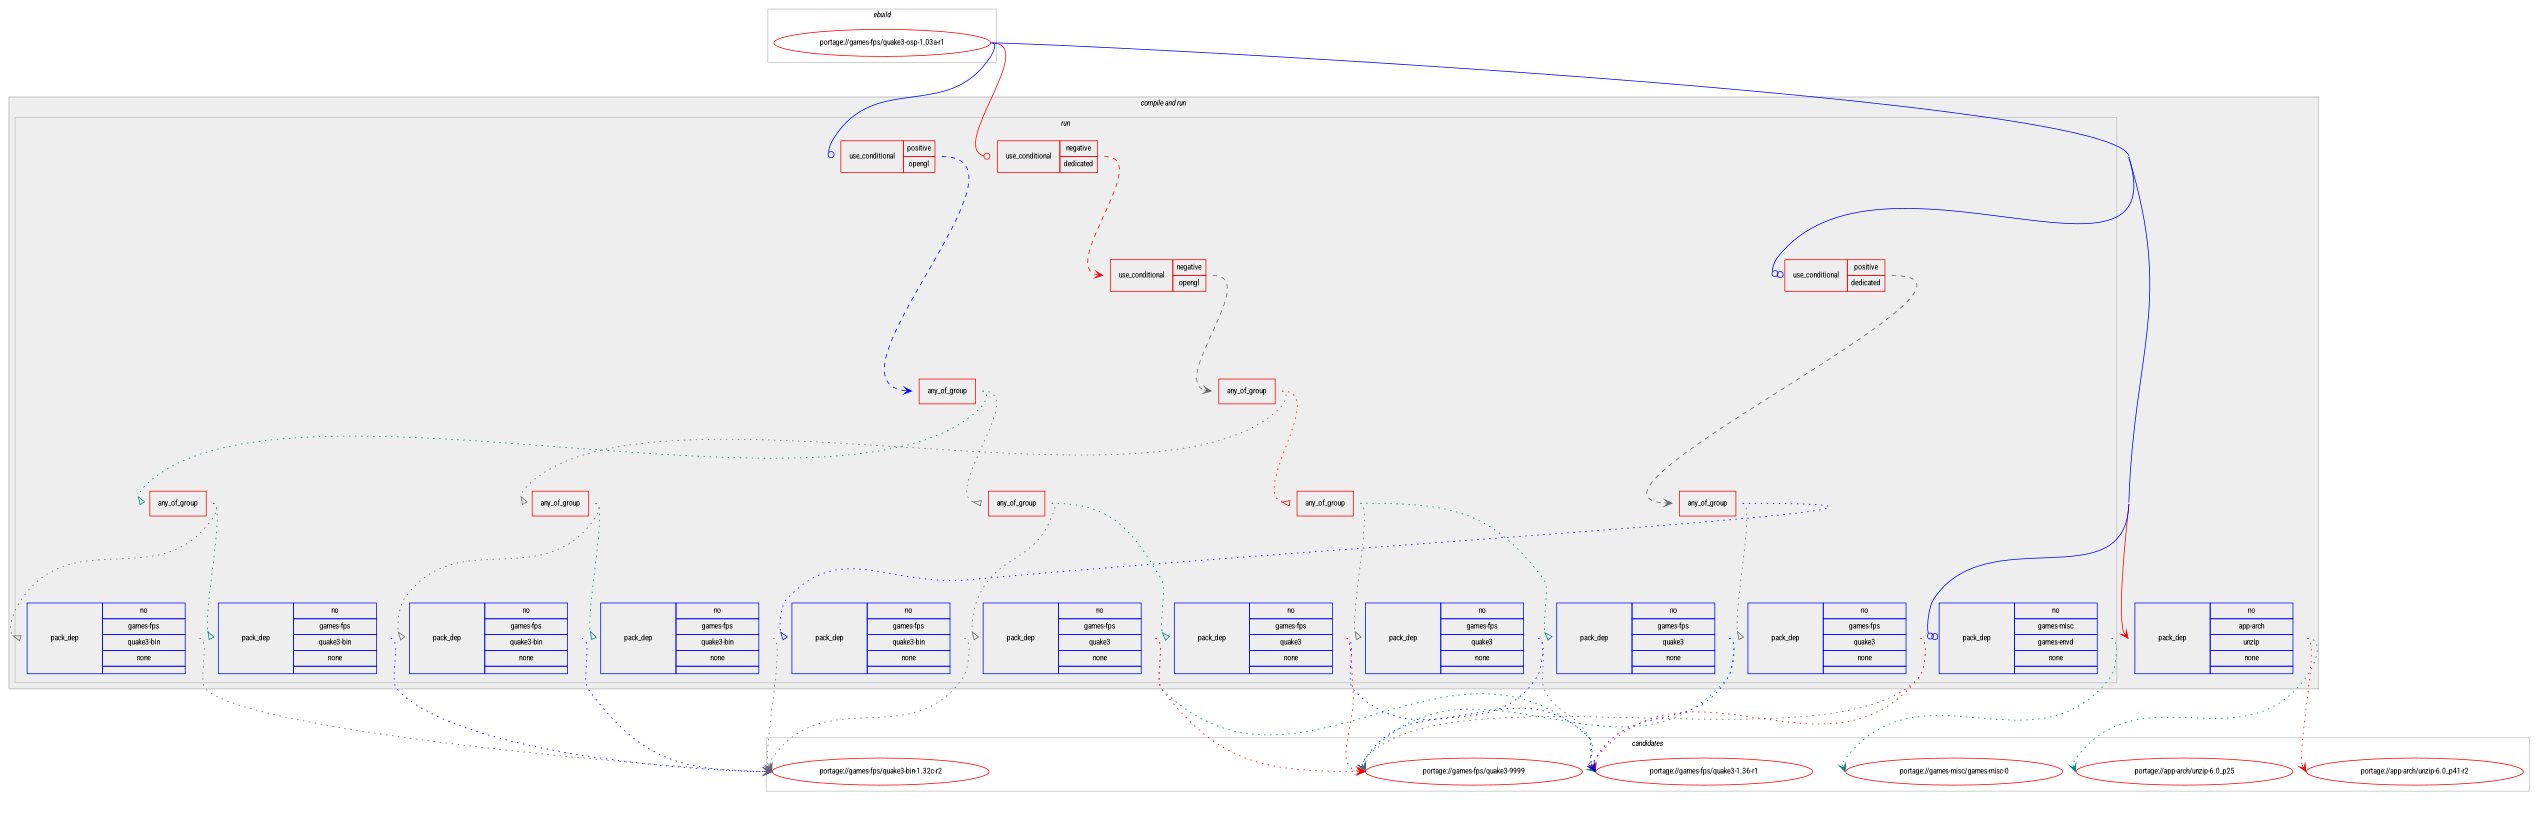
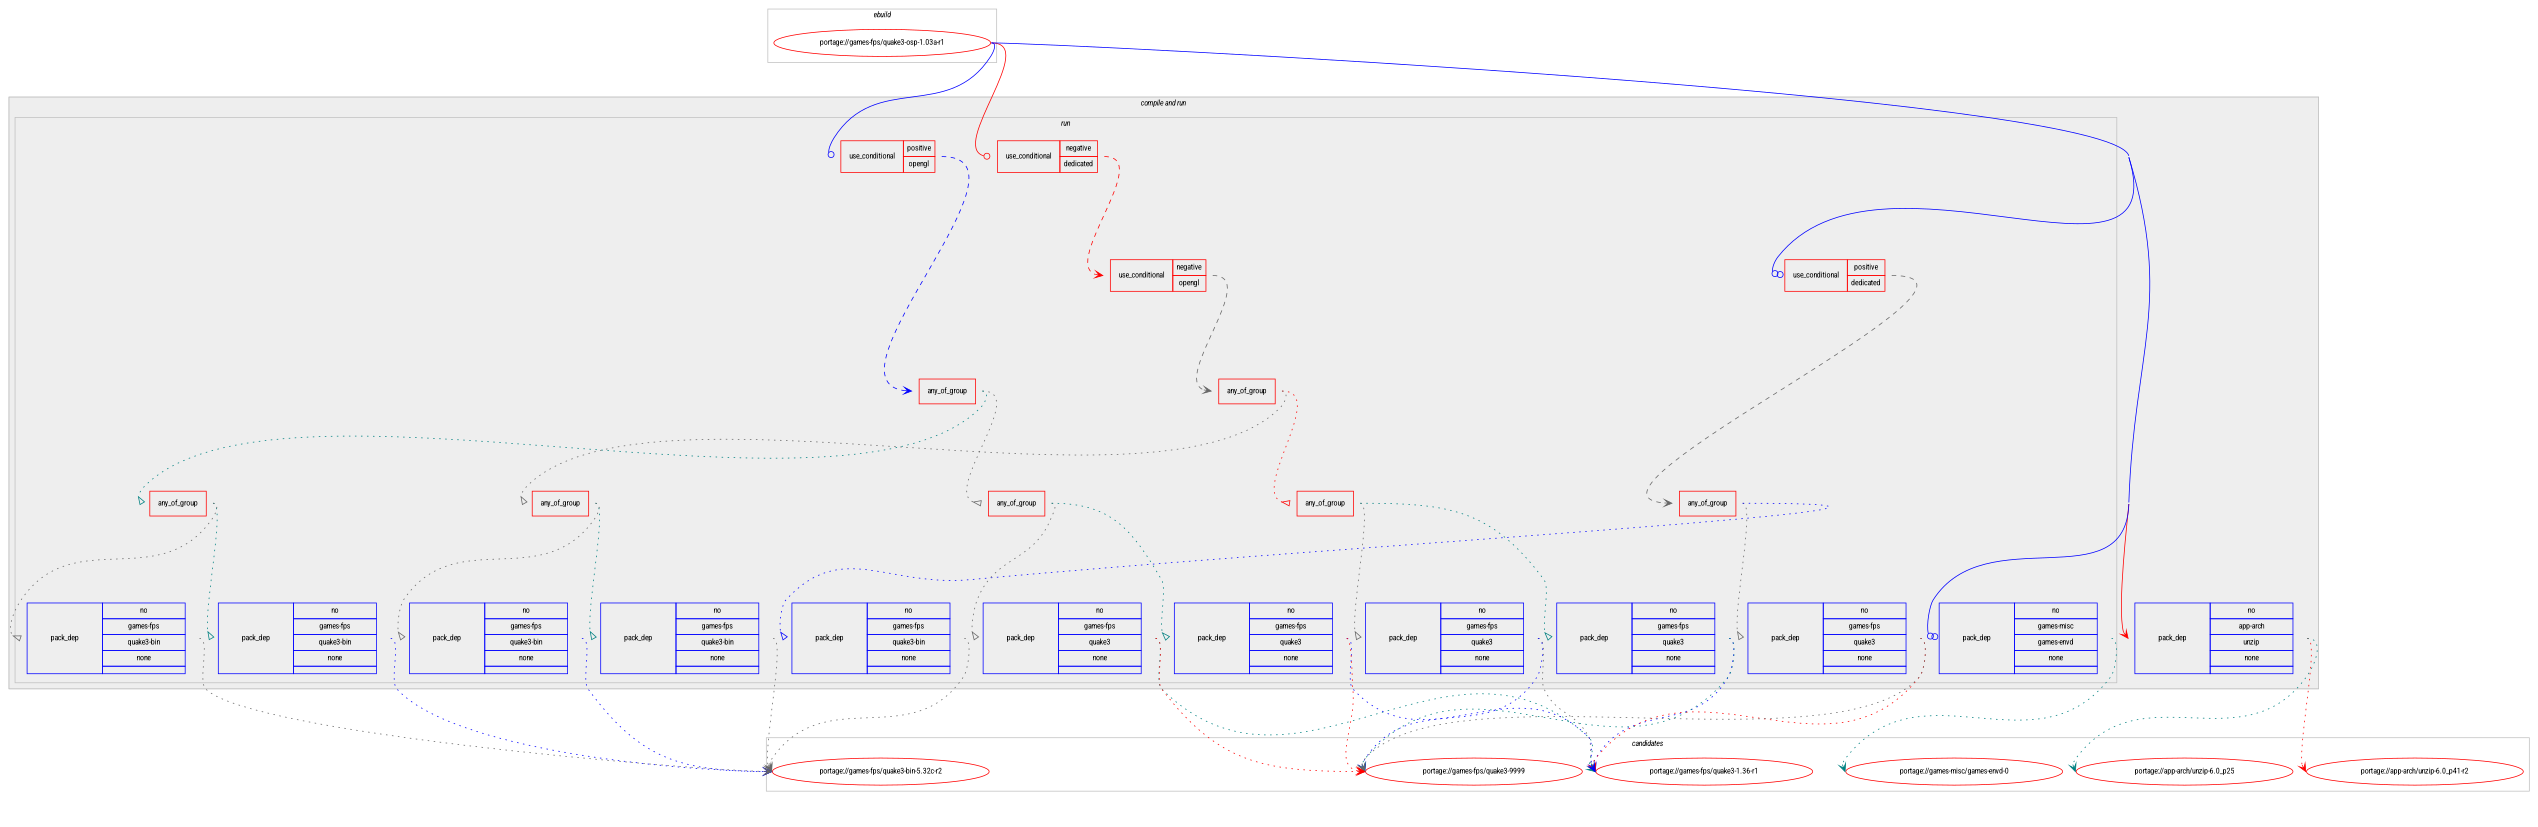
(881, 772) -> (881, 772)
(1954, 772) -> (1954, 772)
